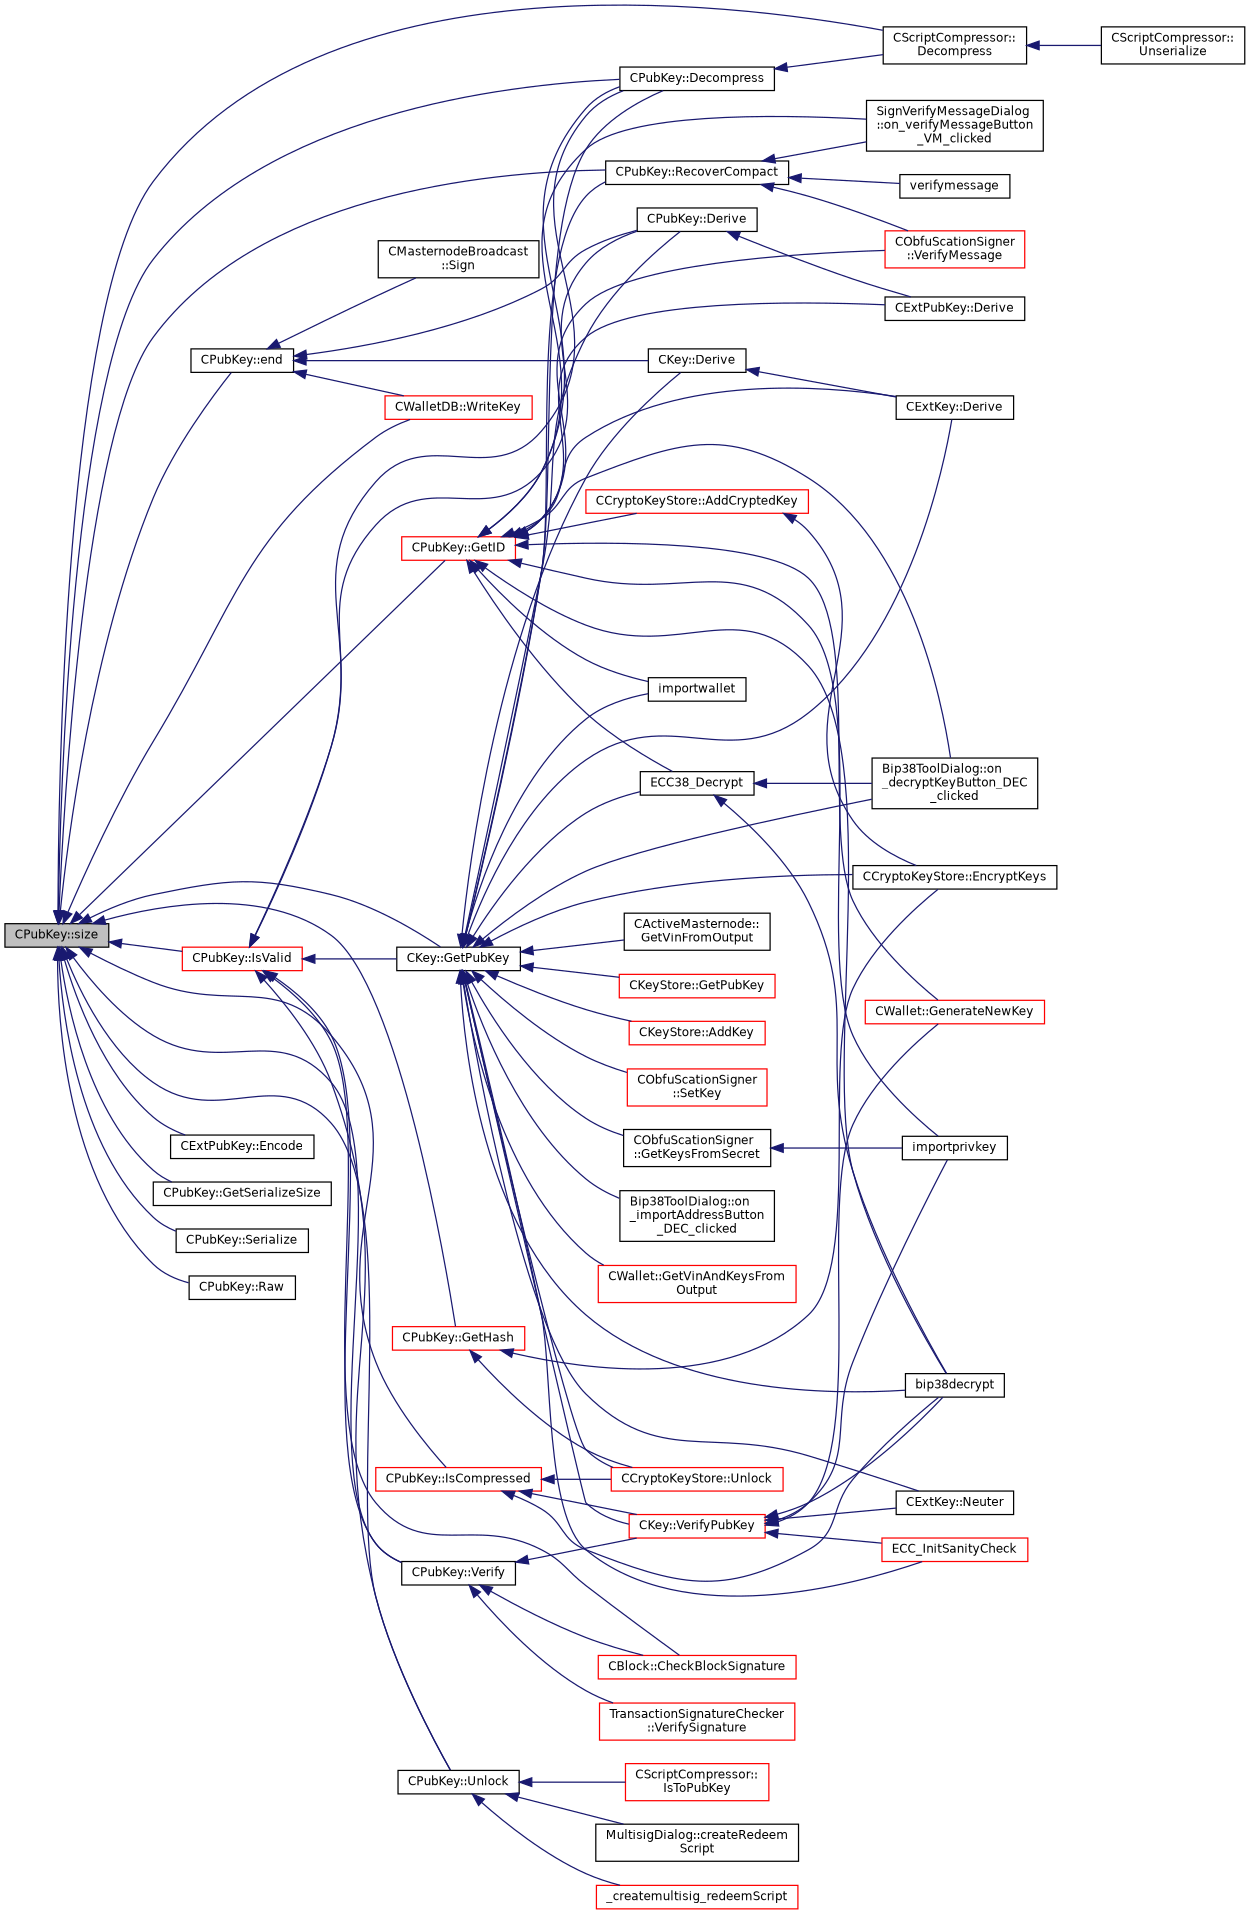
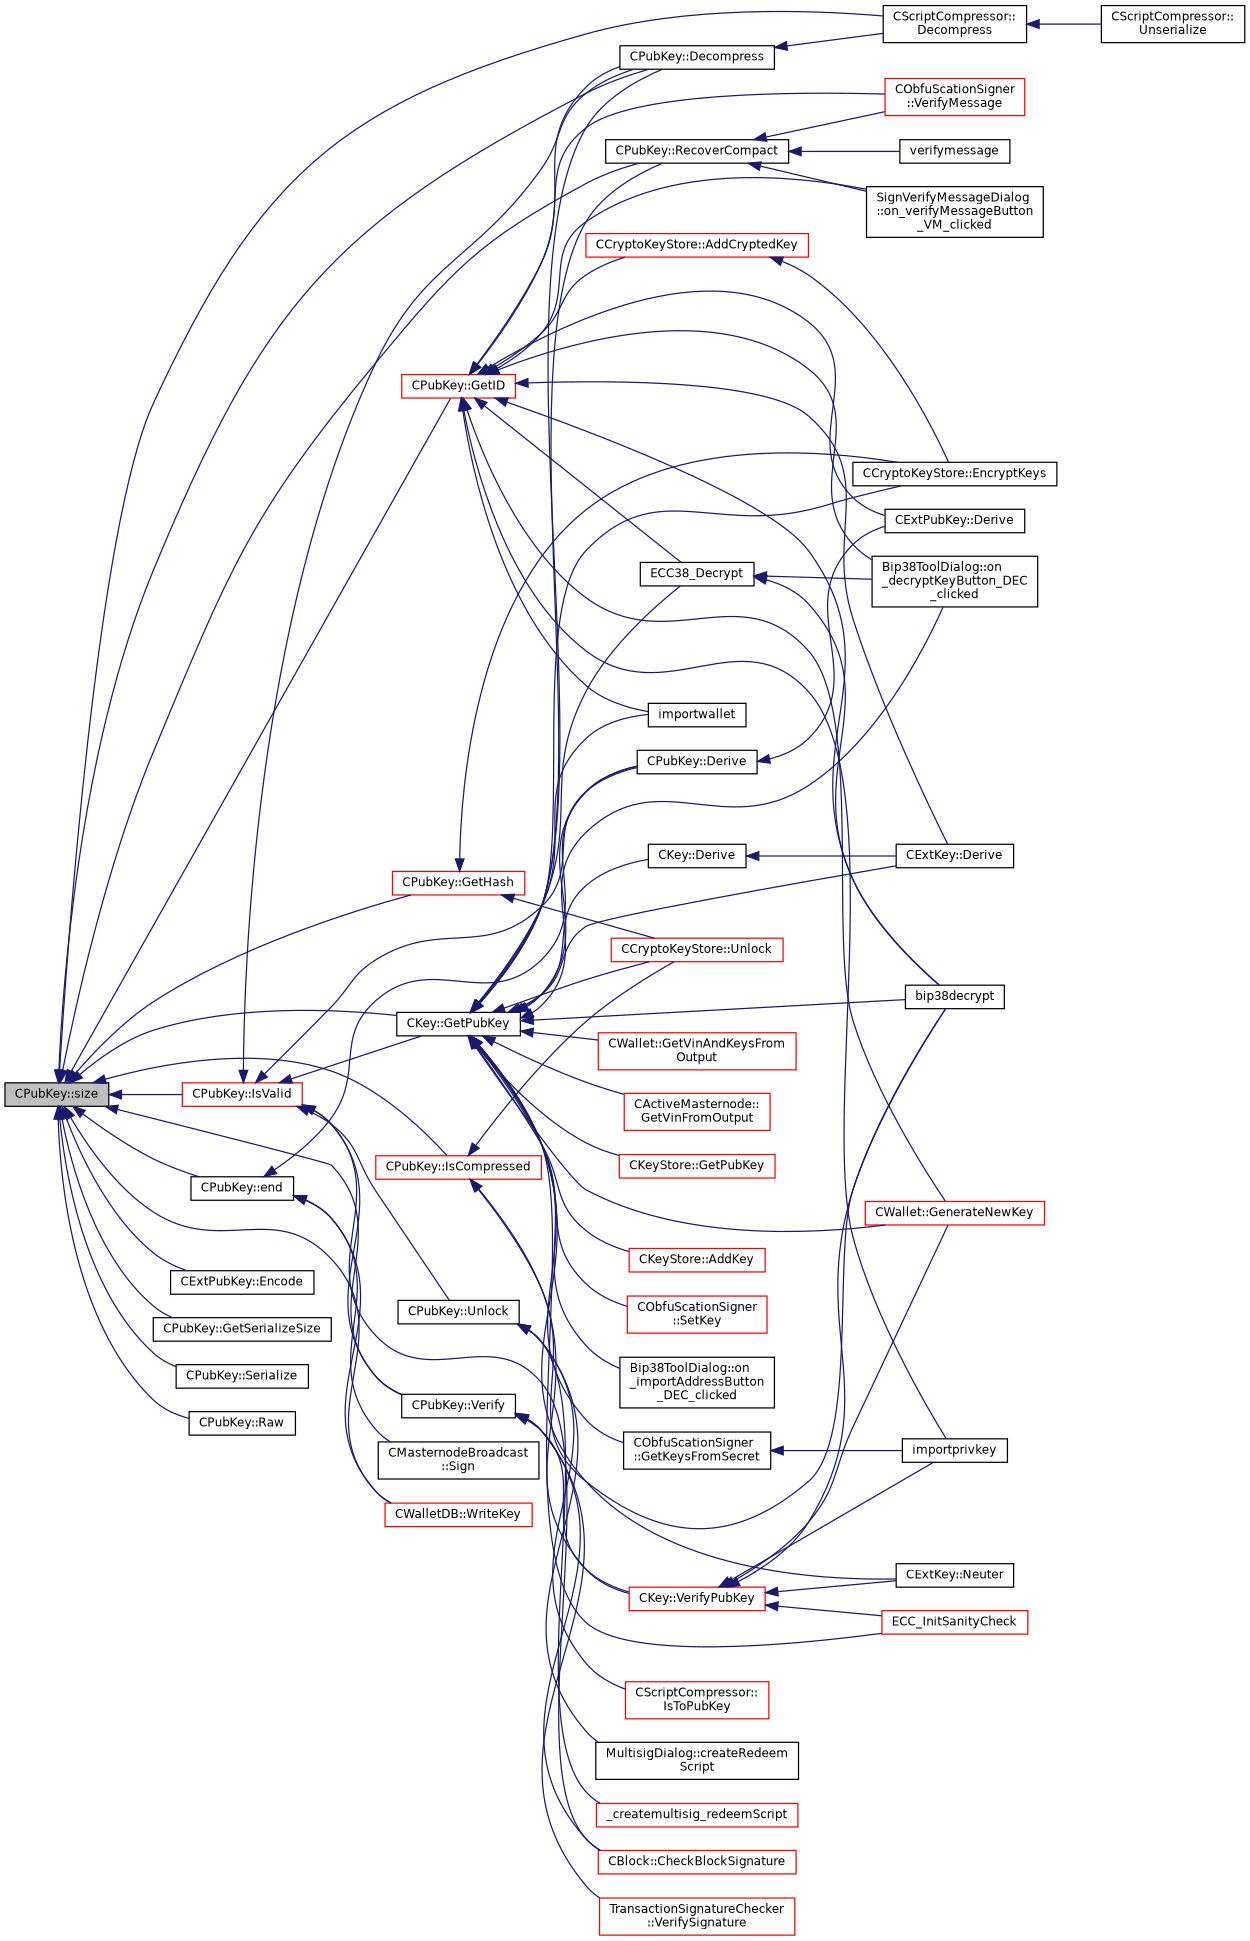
(477, 361) -> none
(697, 932) -> (697, 1112)
(530, 1267) -> (644, 1213)
(369, 1381) -> none
